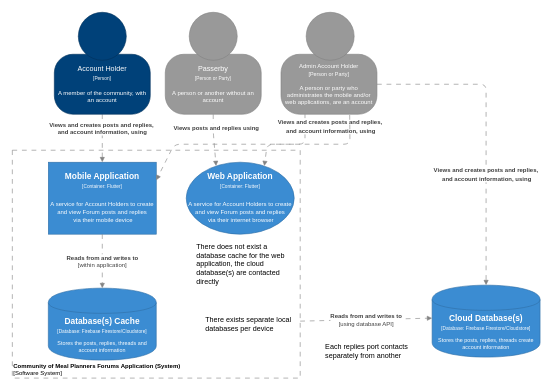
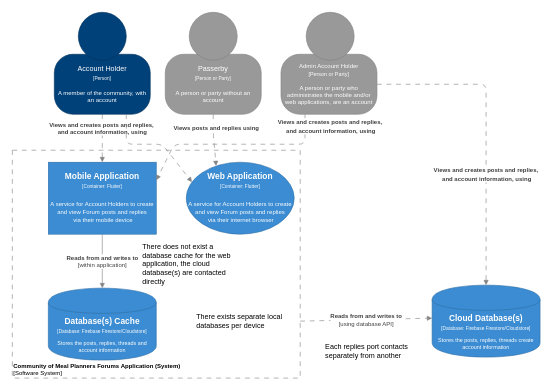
(213, 84) -> (213, 84)
(265, 160) -> none
none -> (178, 165)
(102, 245) -> (102, 245)
(240, 264) -> (186, 264)
(249, 324) -> (240, 321)
